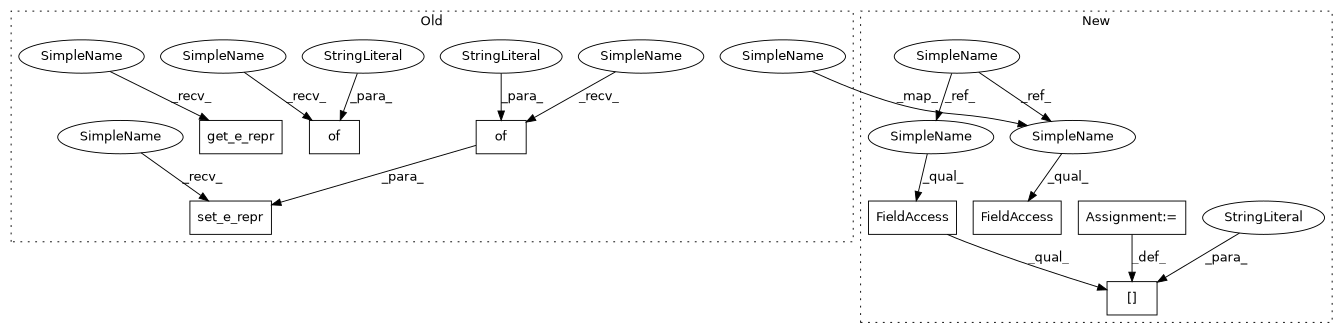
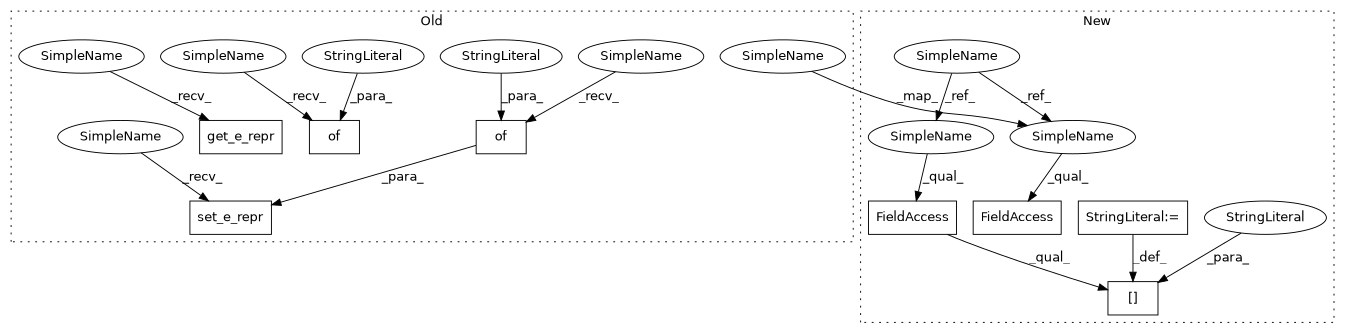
(1132, 218) -> (1133, 218)
